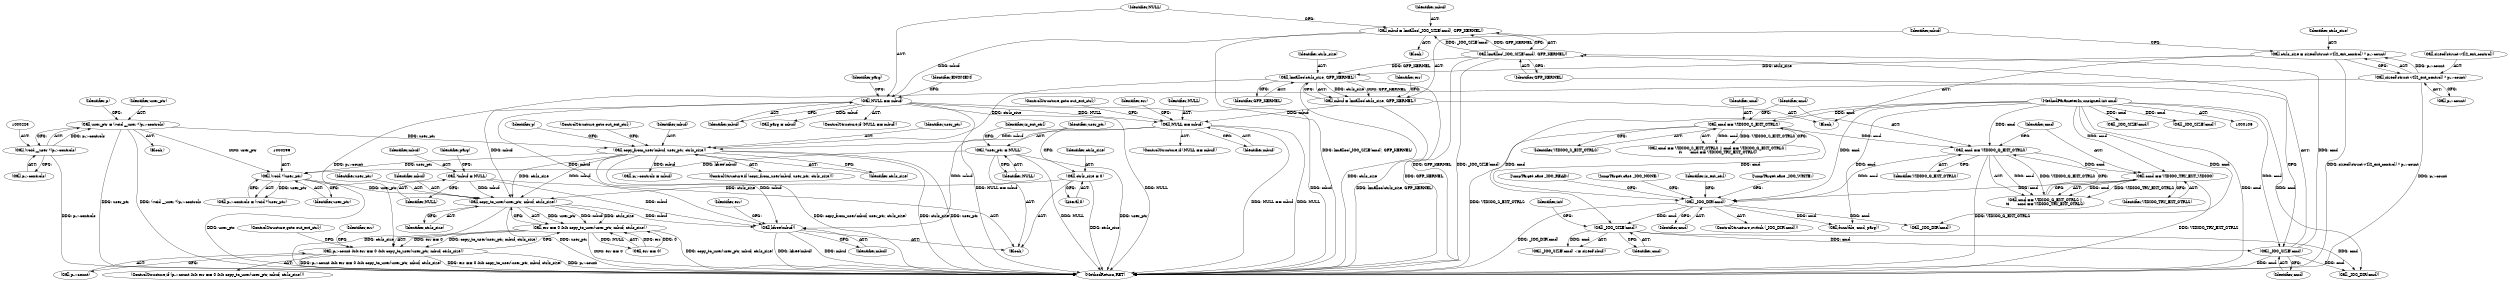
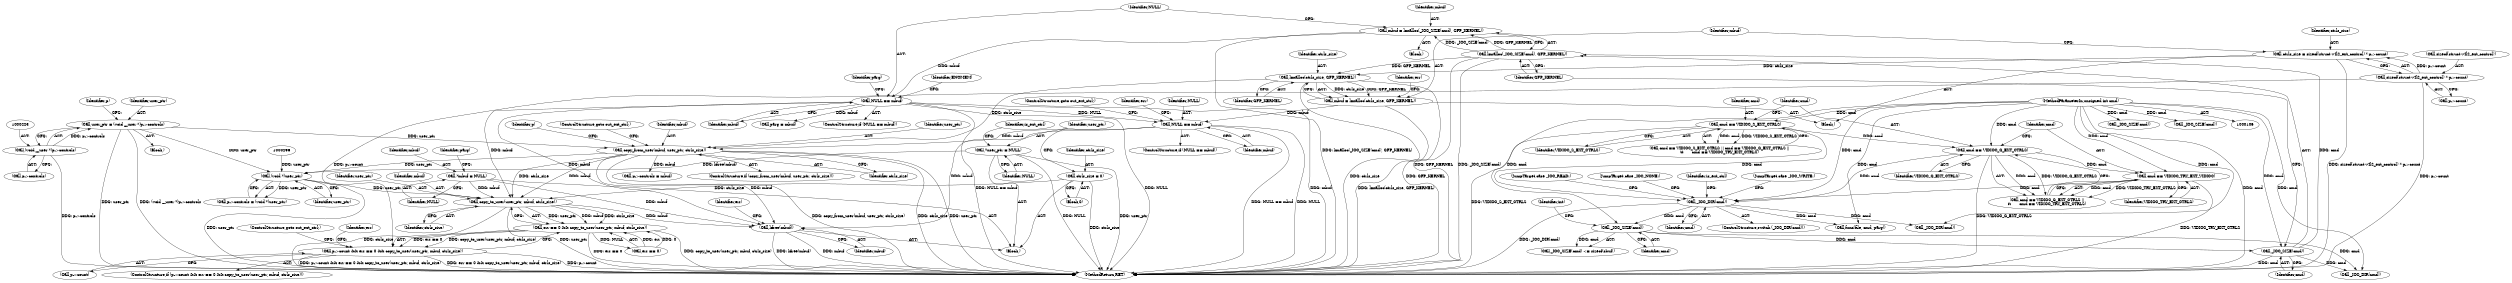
(287, 165) -> (296, 165)
(1074, 202) -> (1074, 202)
